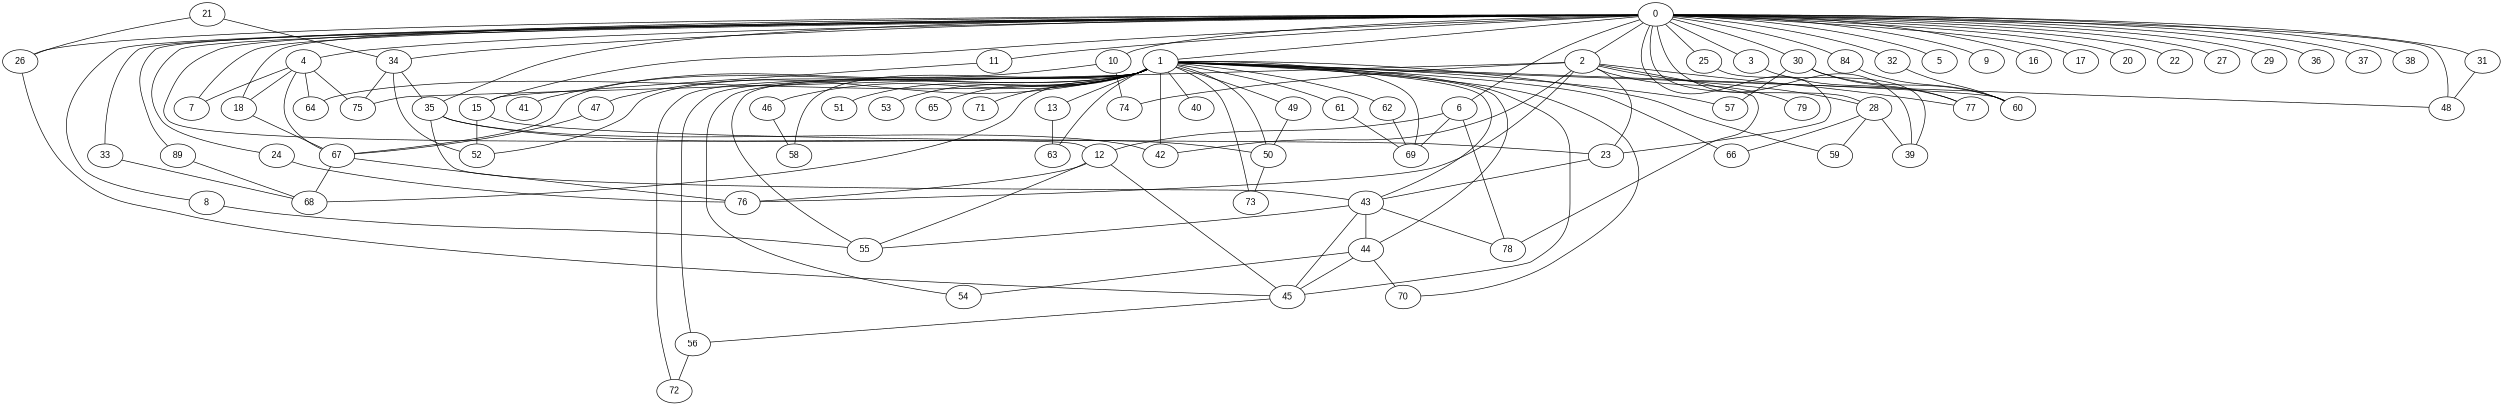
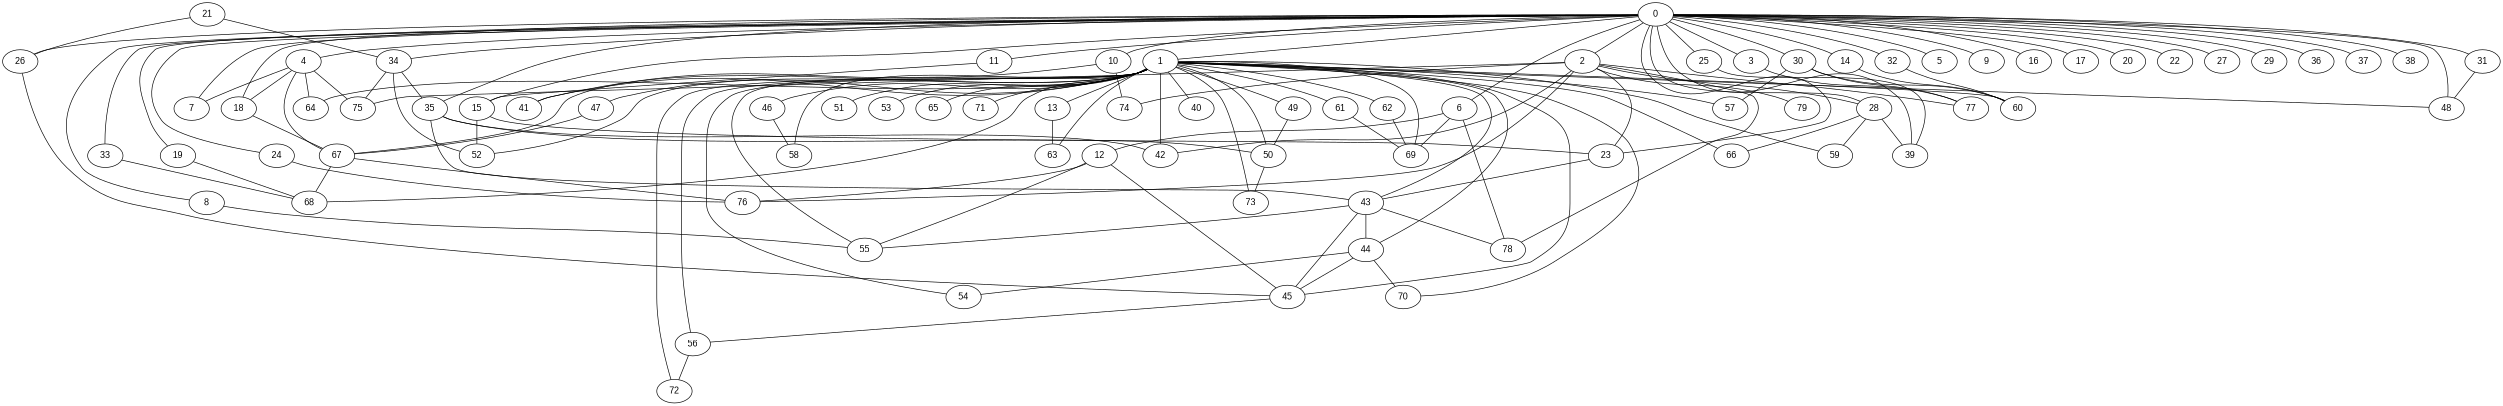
(237, 47) -> none
(1845, 61) -> (1845, 61)
none -> (843, 87)
(178, 156) -> (178, 156)
